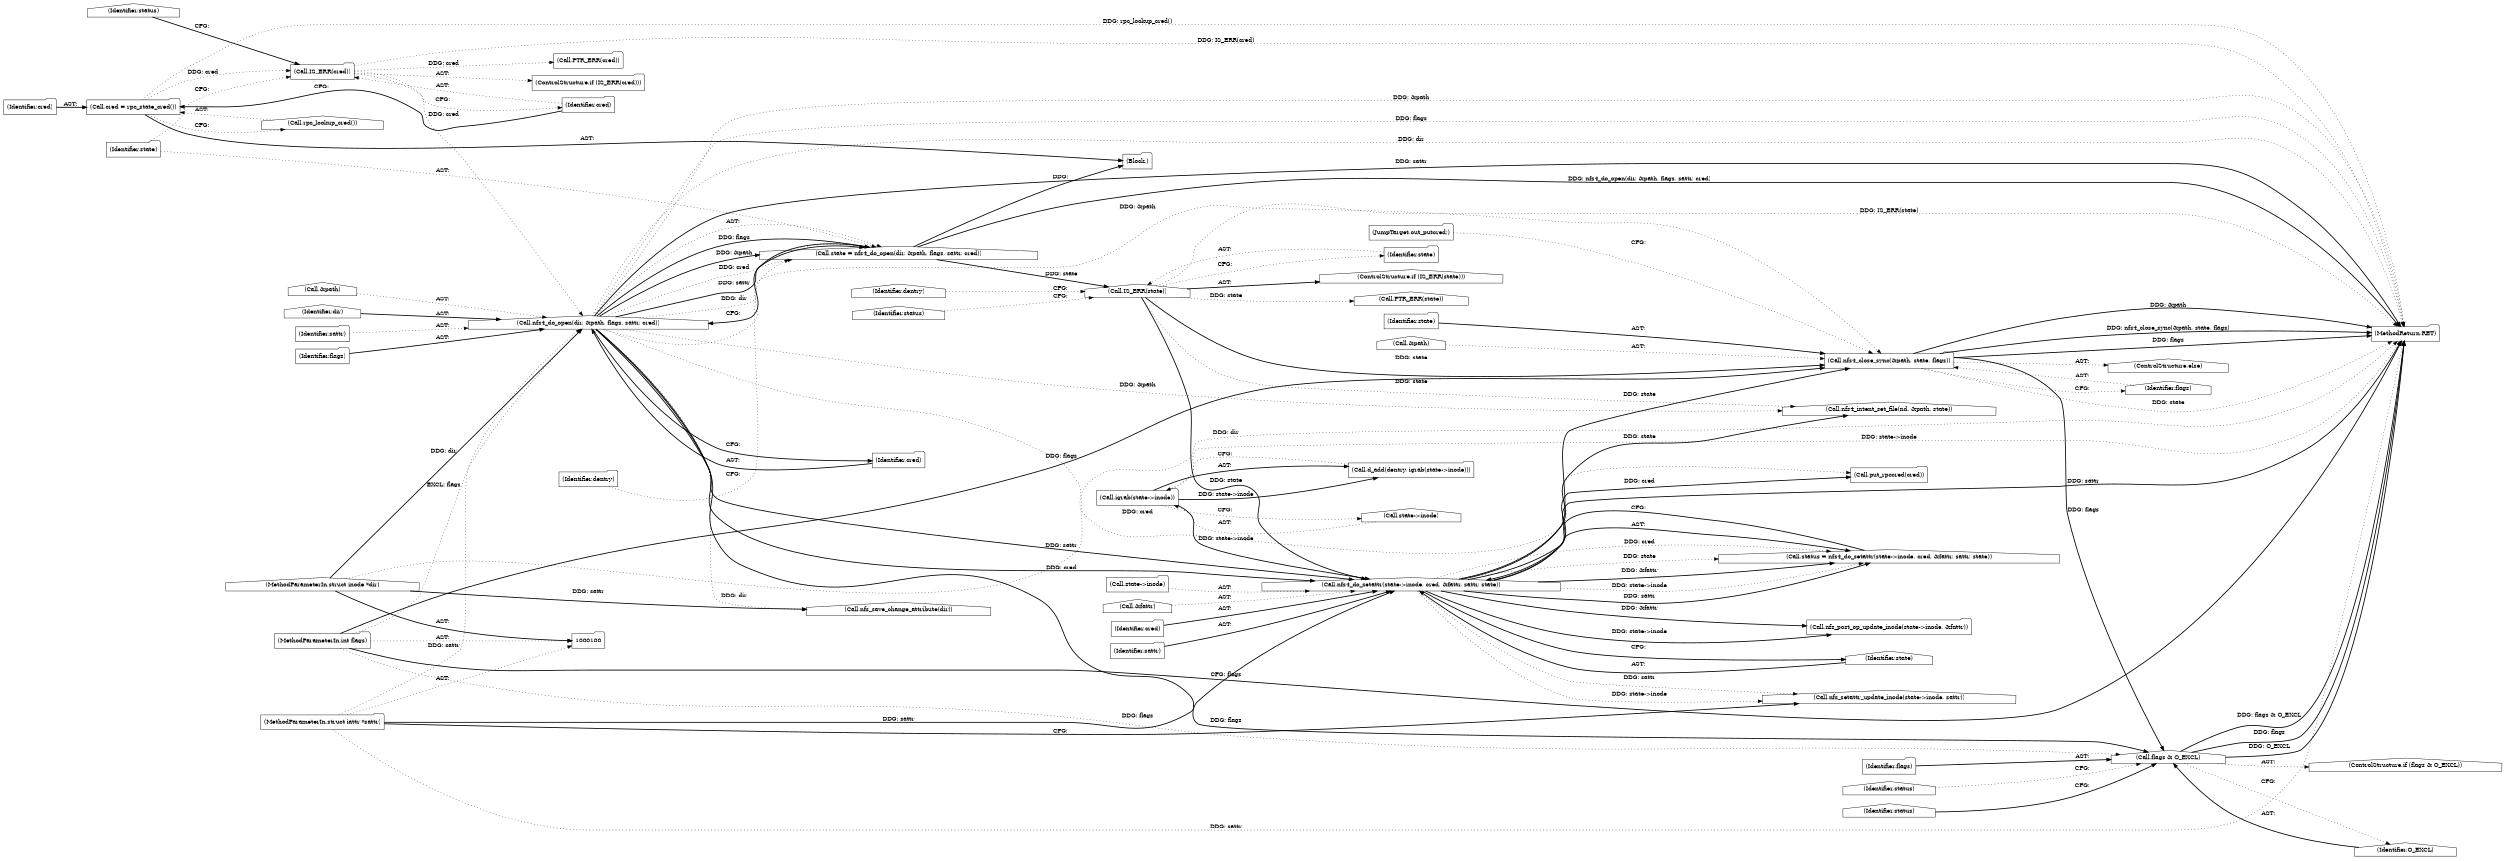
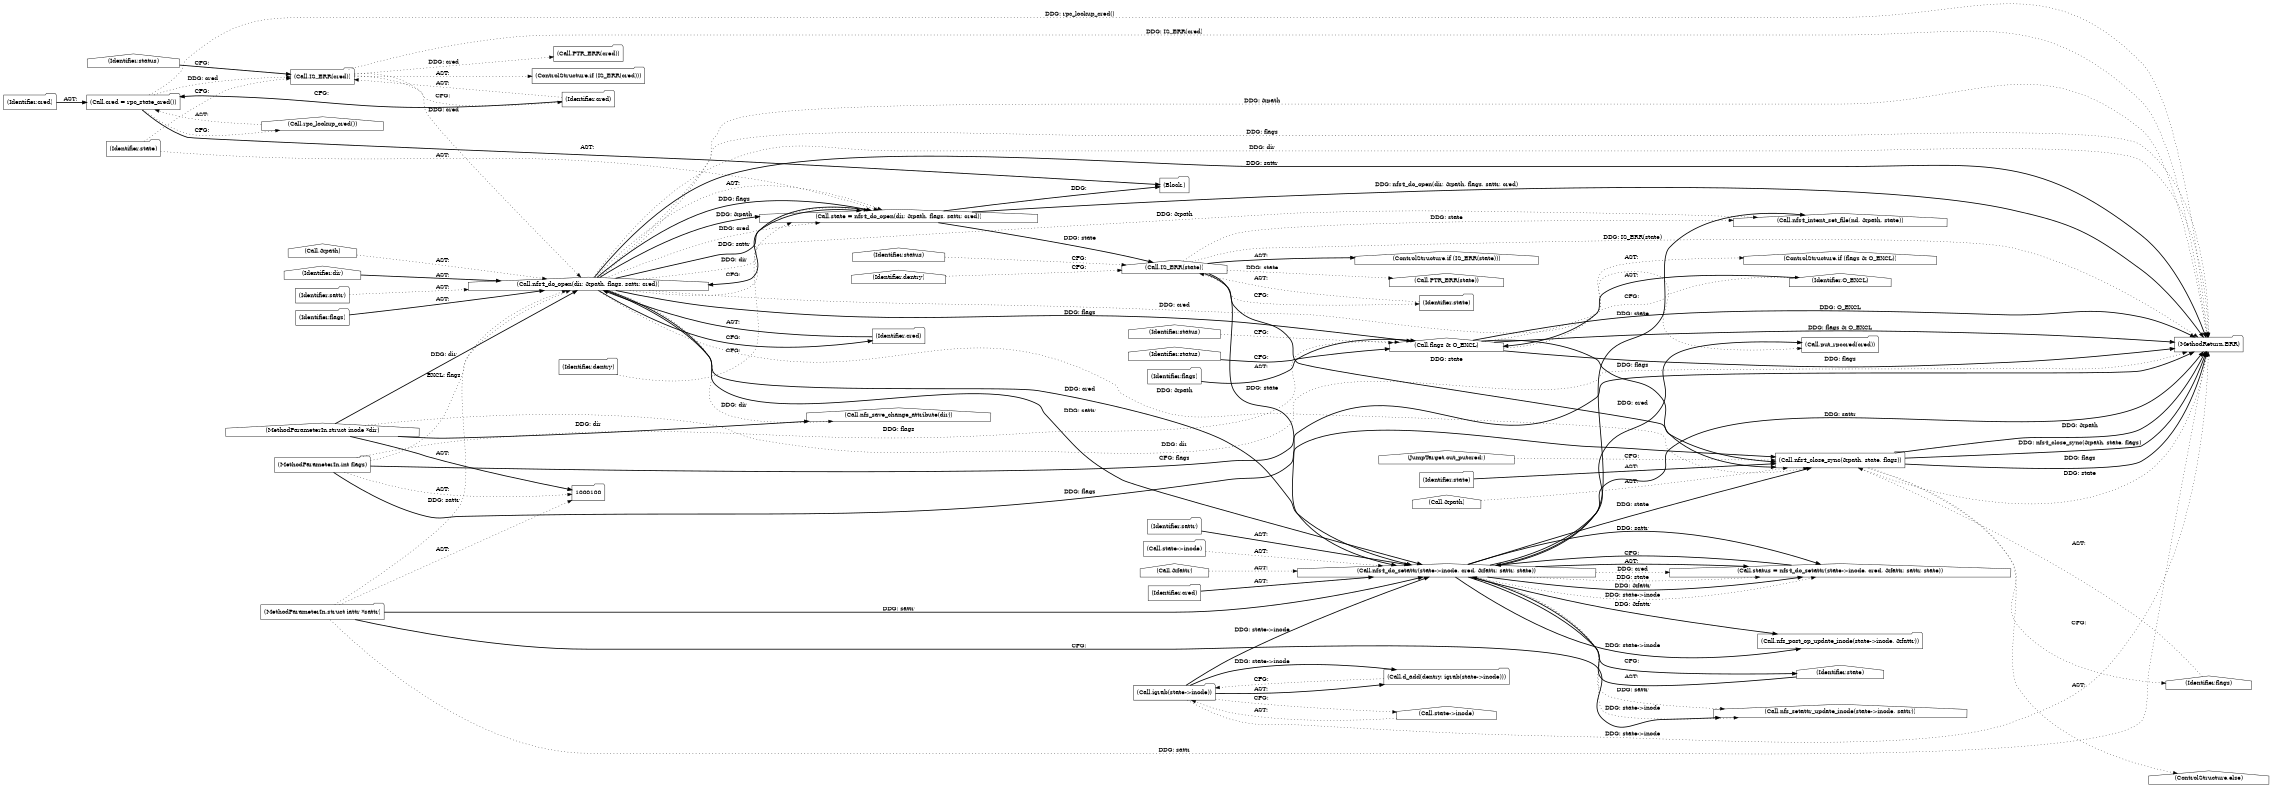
(1411, 233) -> (1447, 458)
(2405, 334) -> (2209, 345)
(2070, 523) -> (1642, 384)
(588, 592) -> (588, 425)
